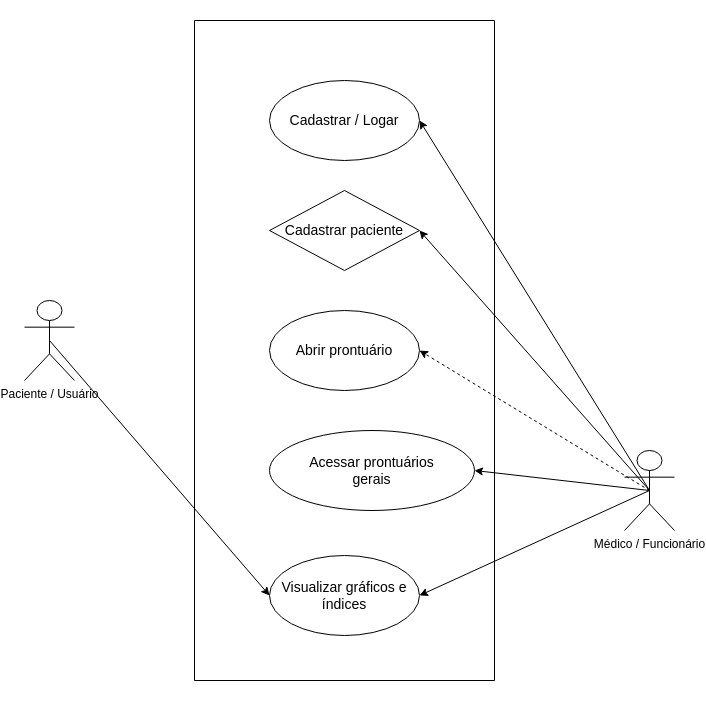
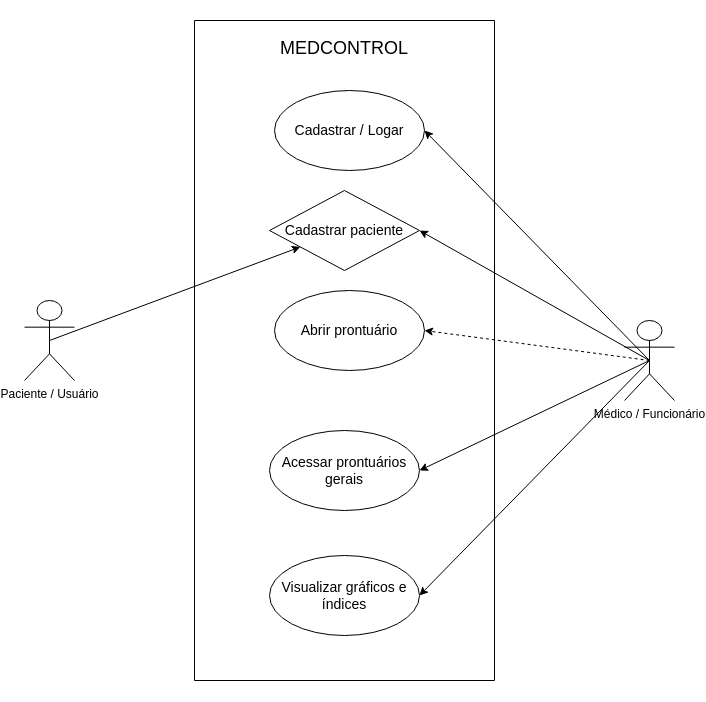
none -> (345, 56)
(345, 121) -> (350, 131)
(345, 351) -> (350, 331)
(158, 466) -> (183, 291)
(372, 471) -> (345, 471)
(650, 491) -> (650, 361)
